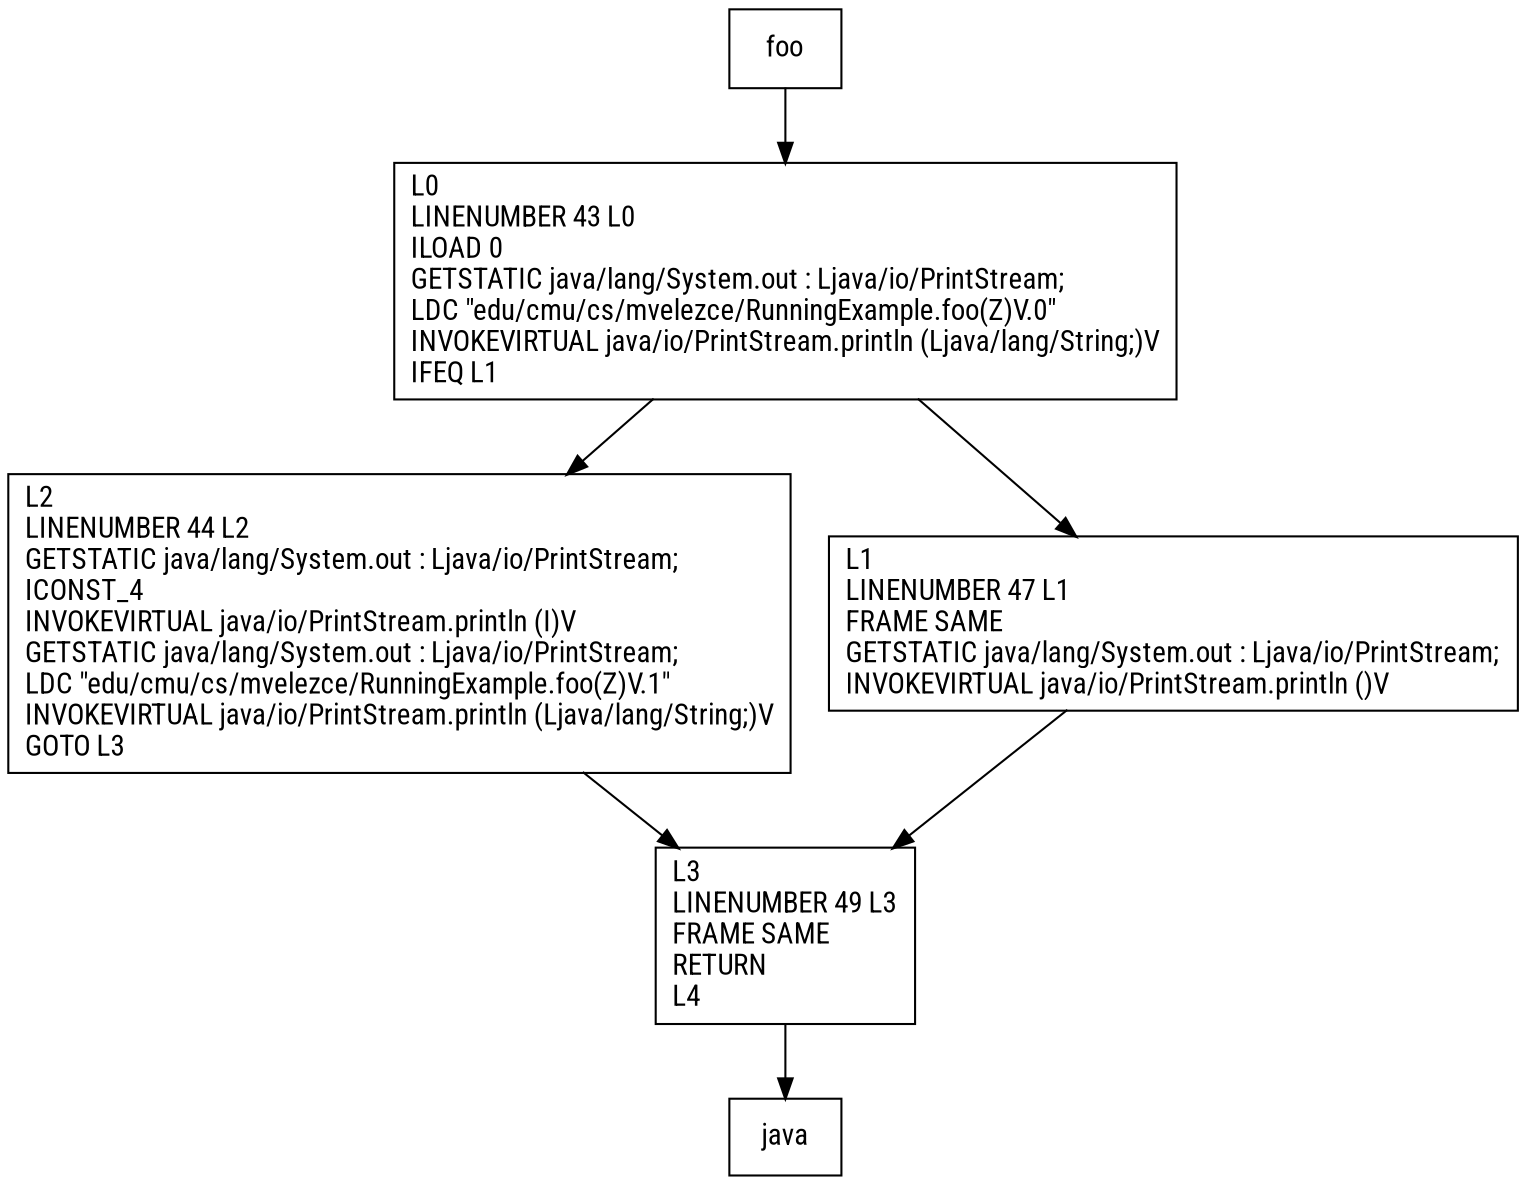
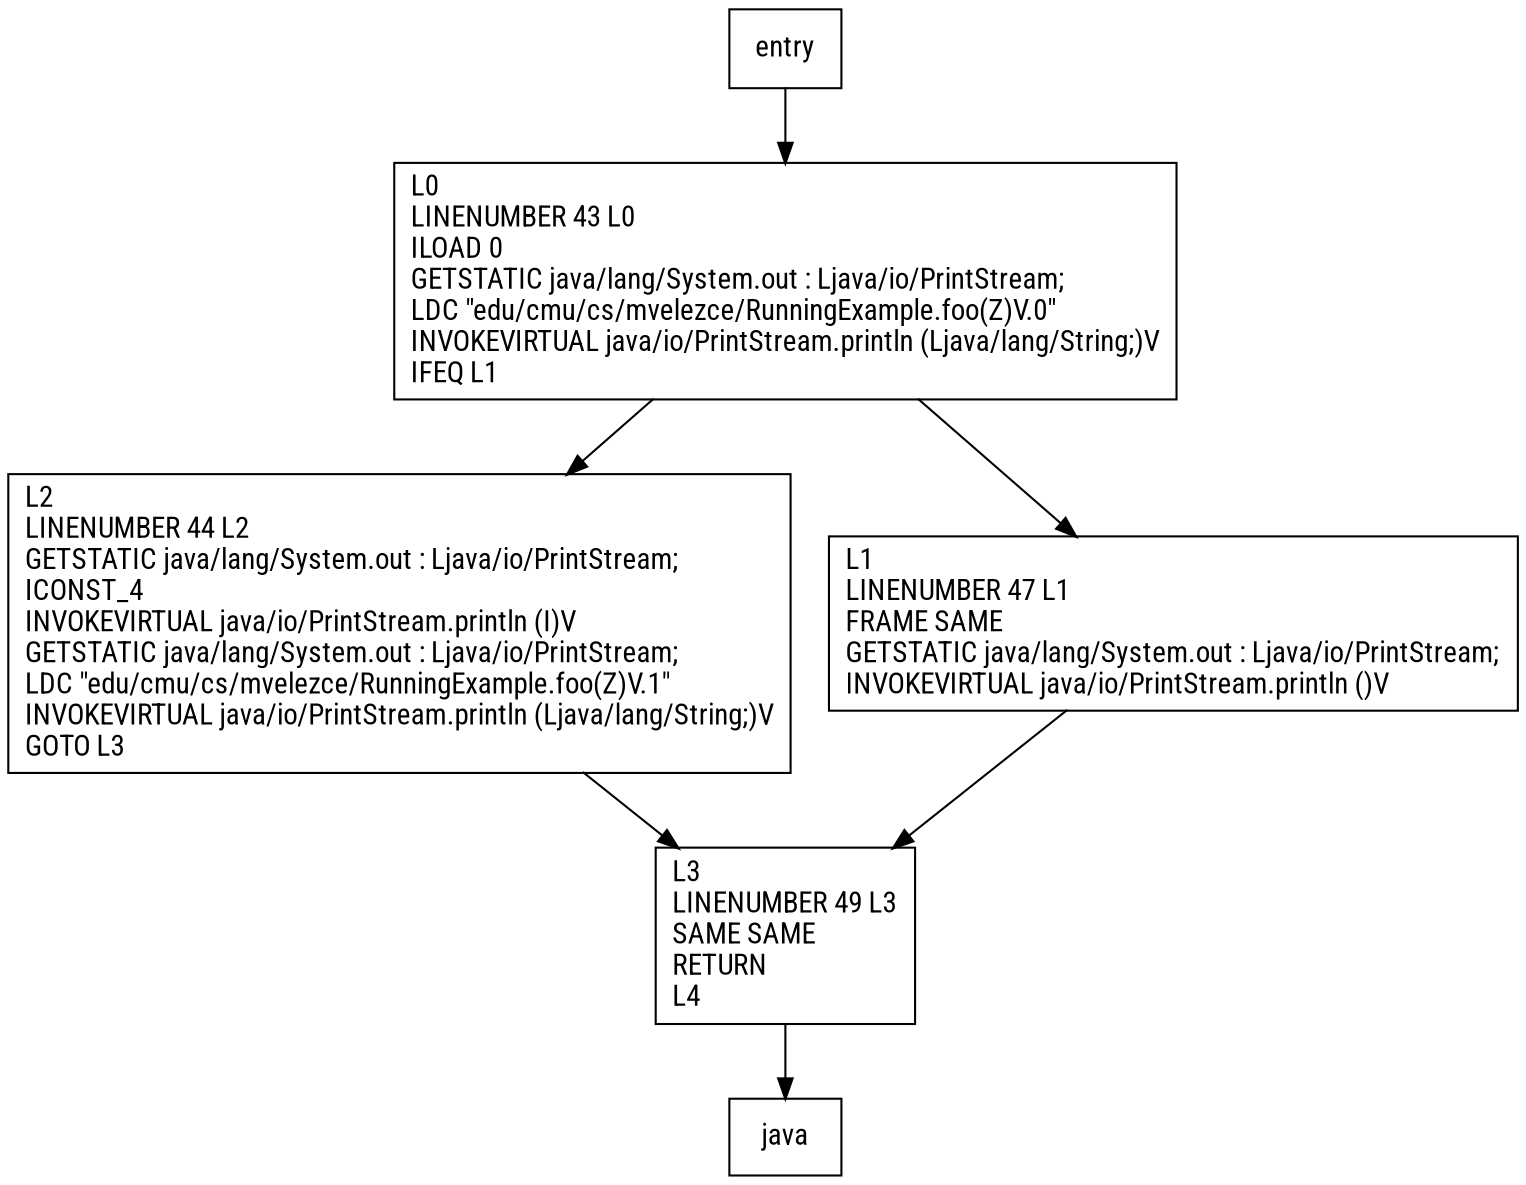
(785, 49) -> (785, 49)
(785, 936) -> (785, 936)
